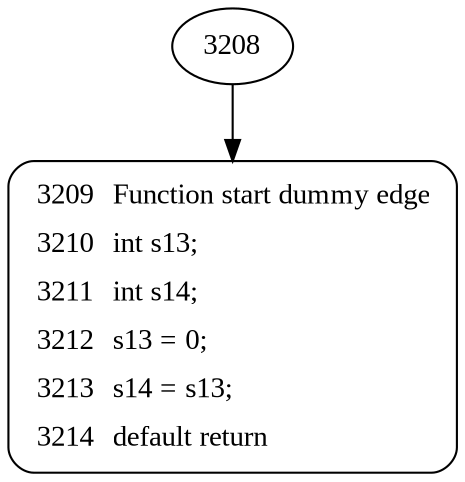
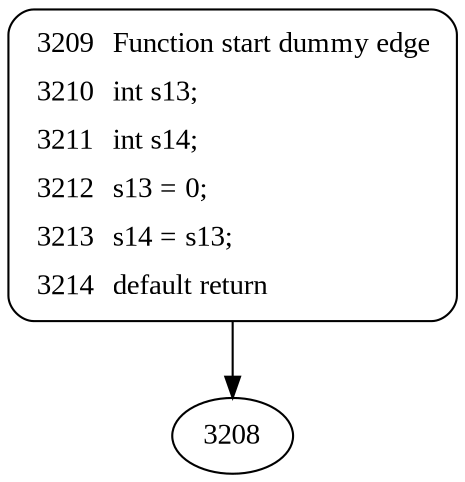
(233, 112) -> (233, 349)
